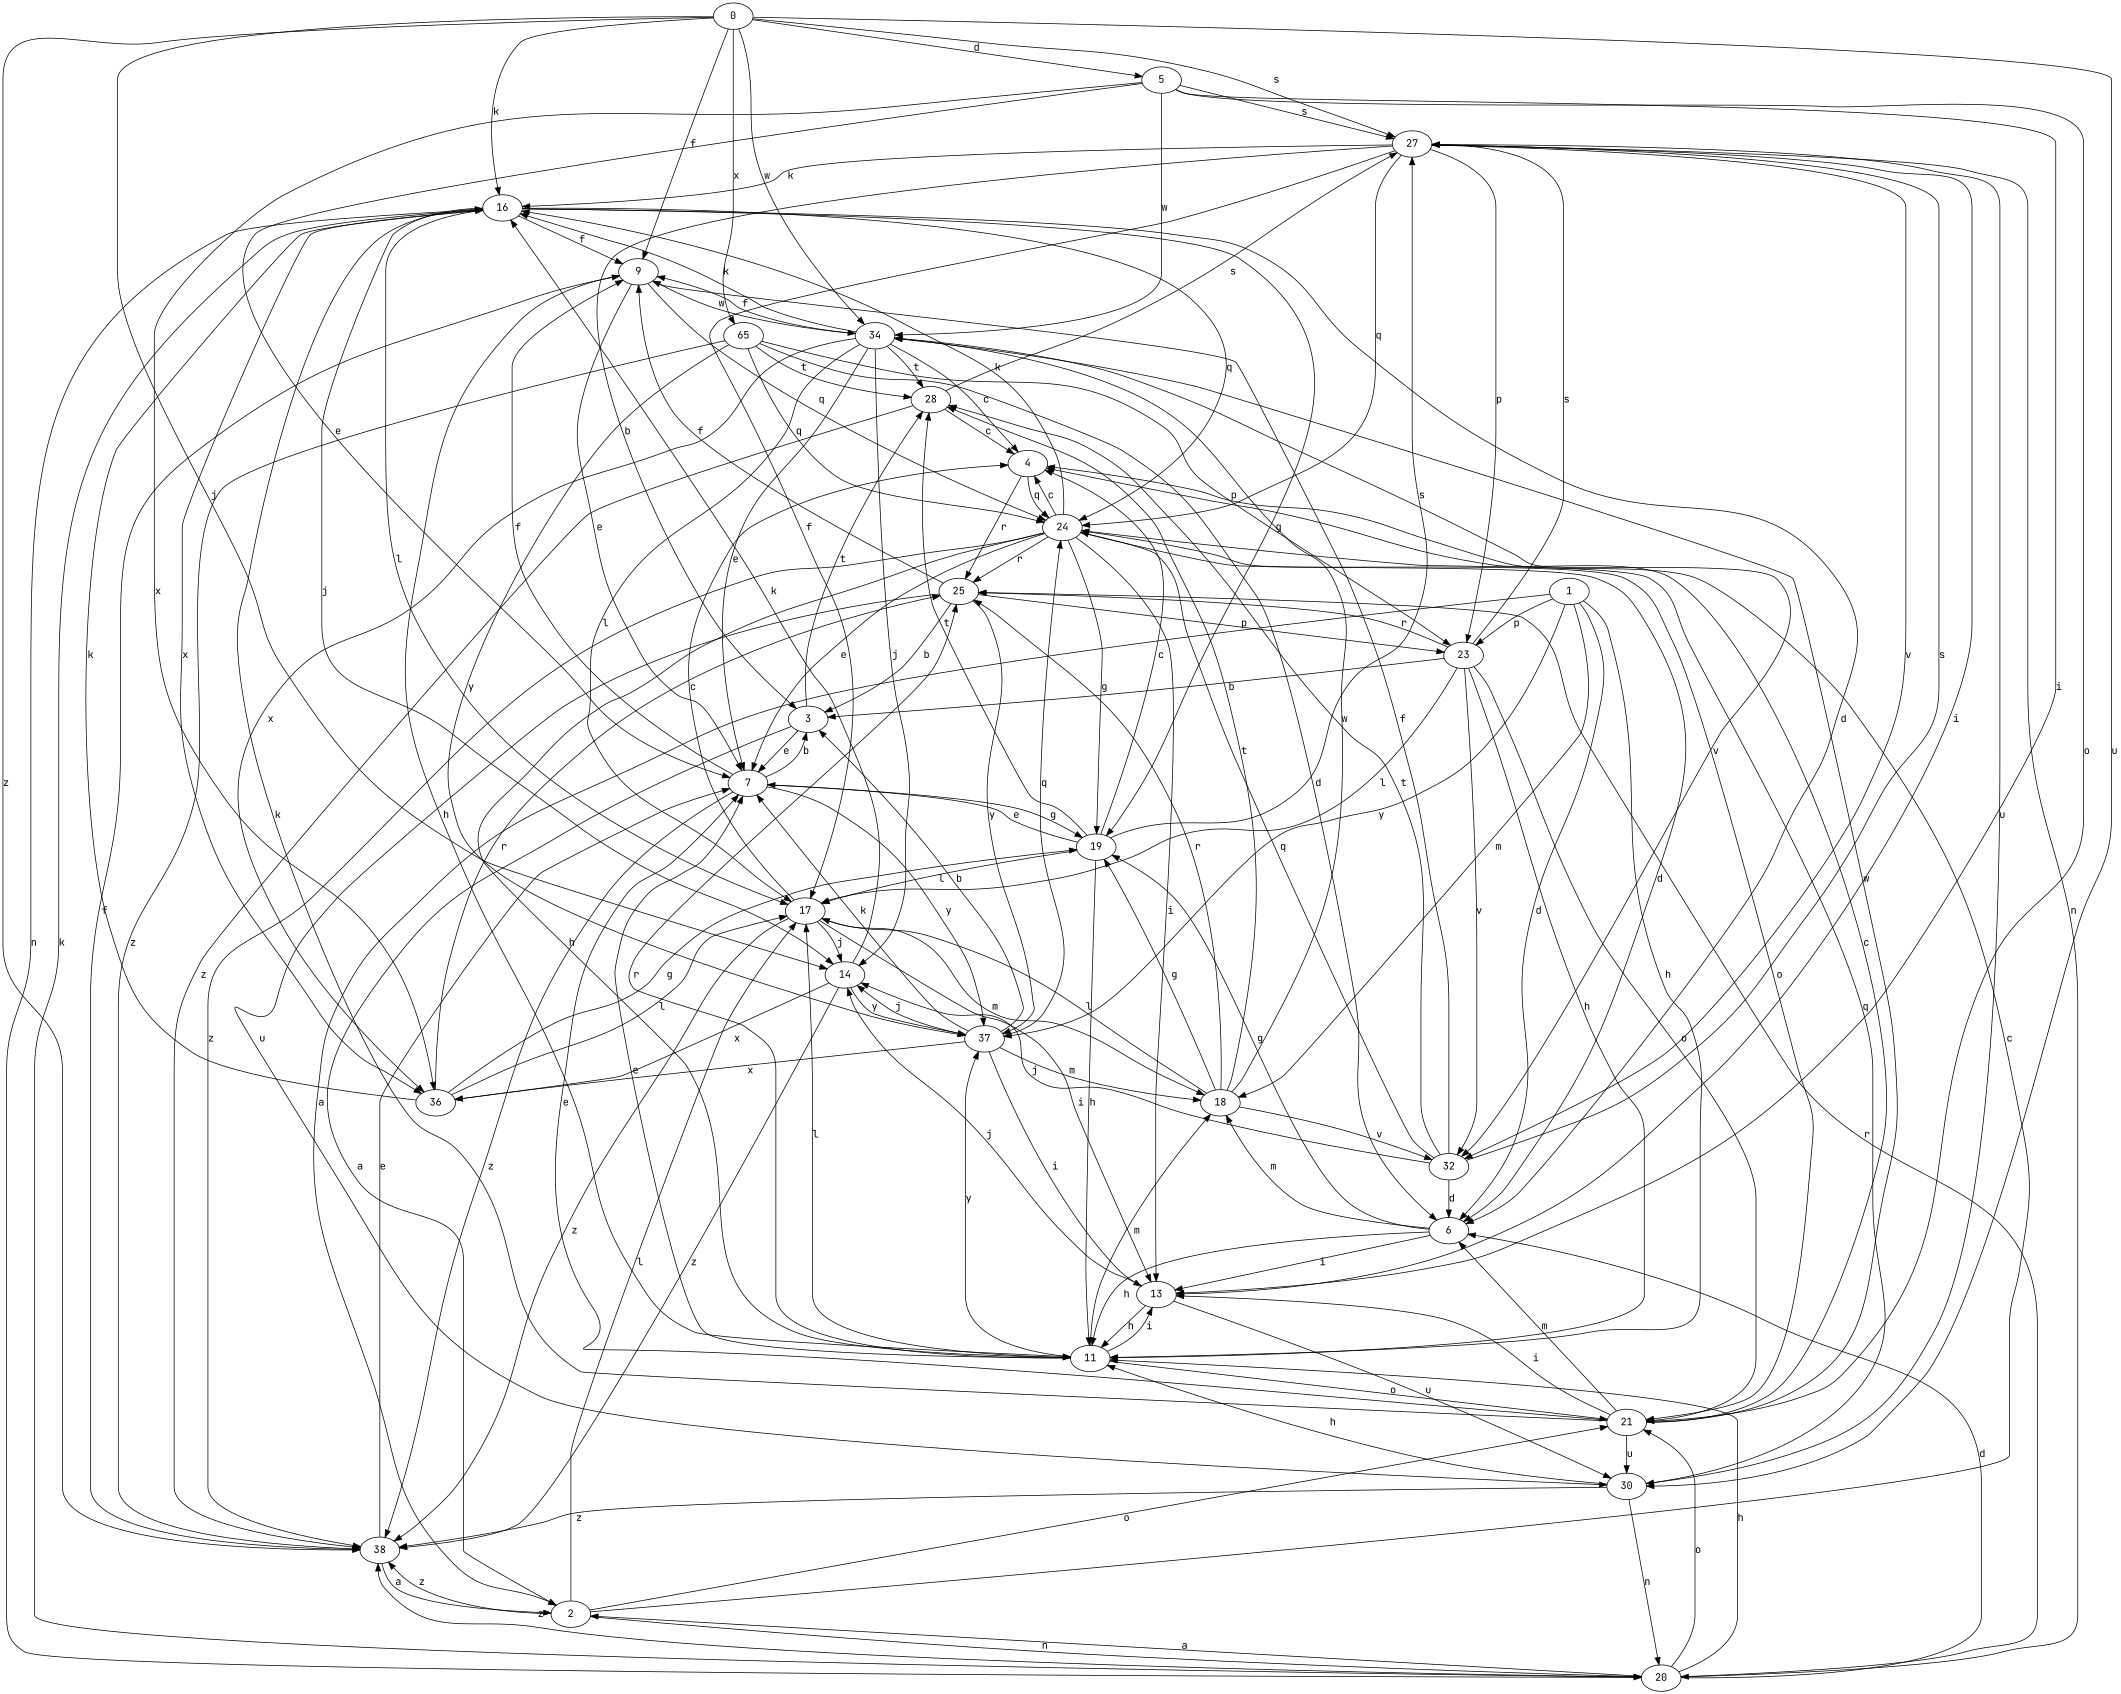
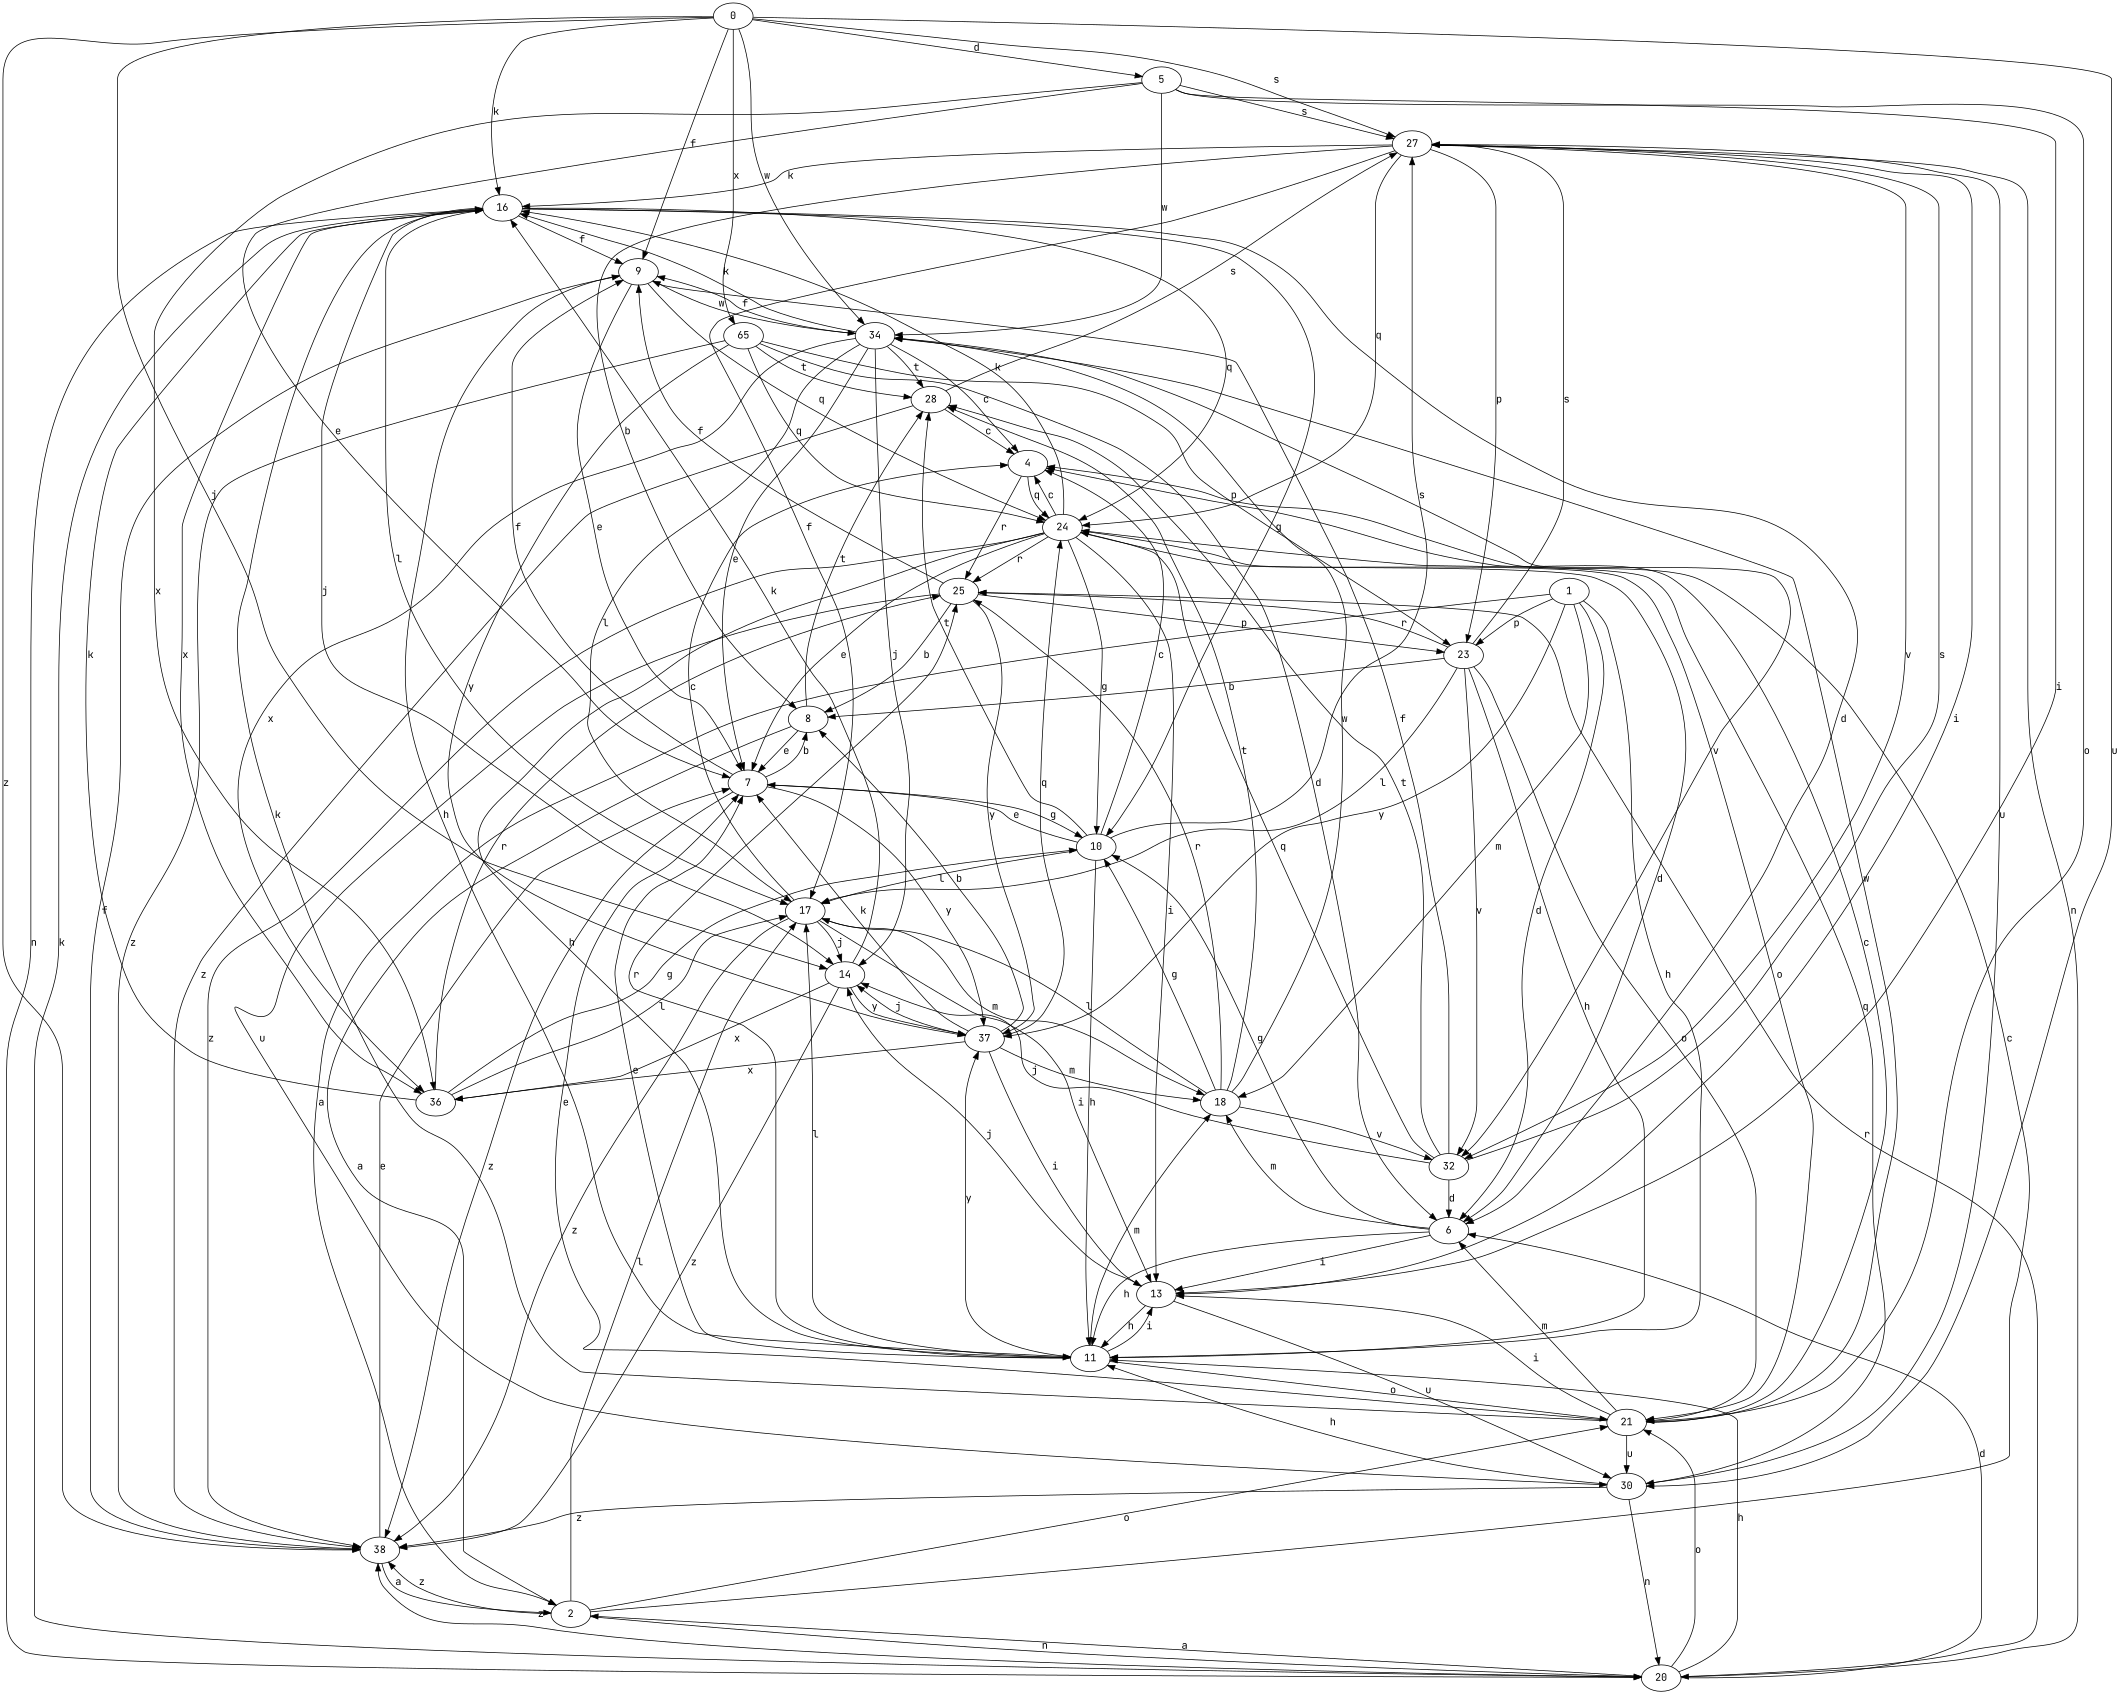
(808, 719) -> (808, 719)
(1096, 847) -> (1096, 847)
